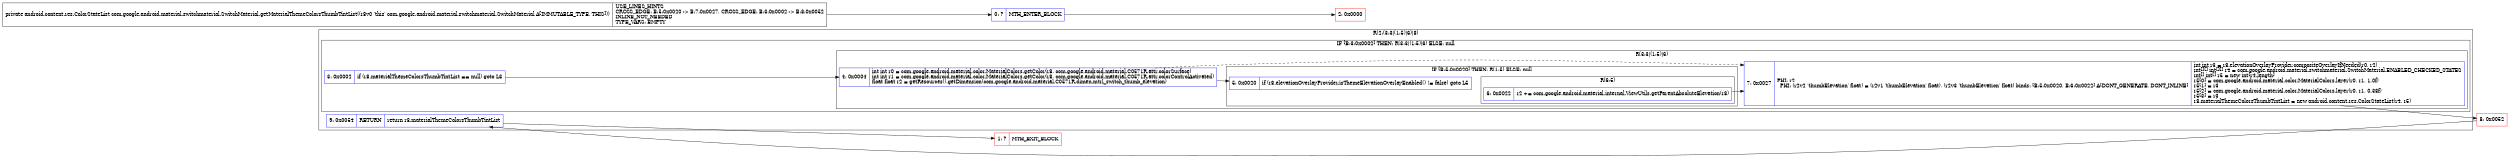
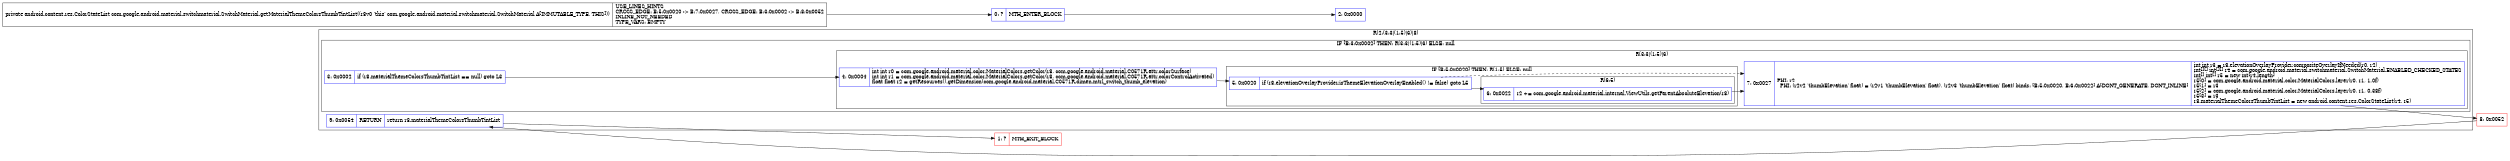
(1350, 15) -> (1350, 15)
(1448, 60) -> (1591, 73)
none -> (1476, 89)
